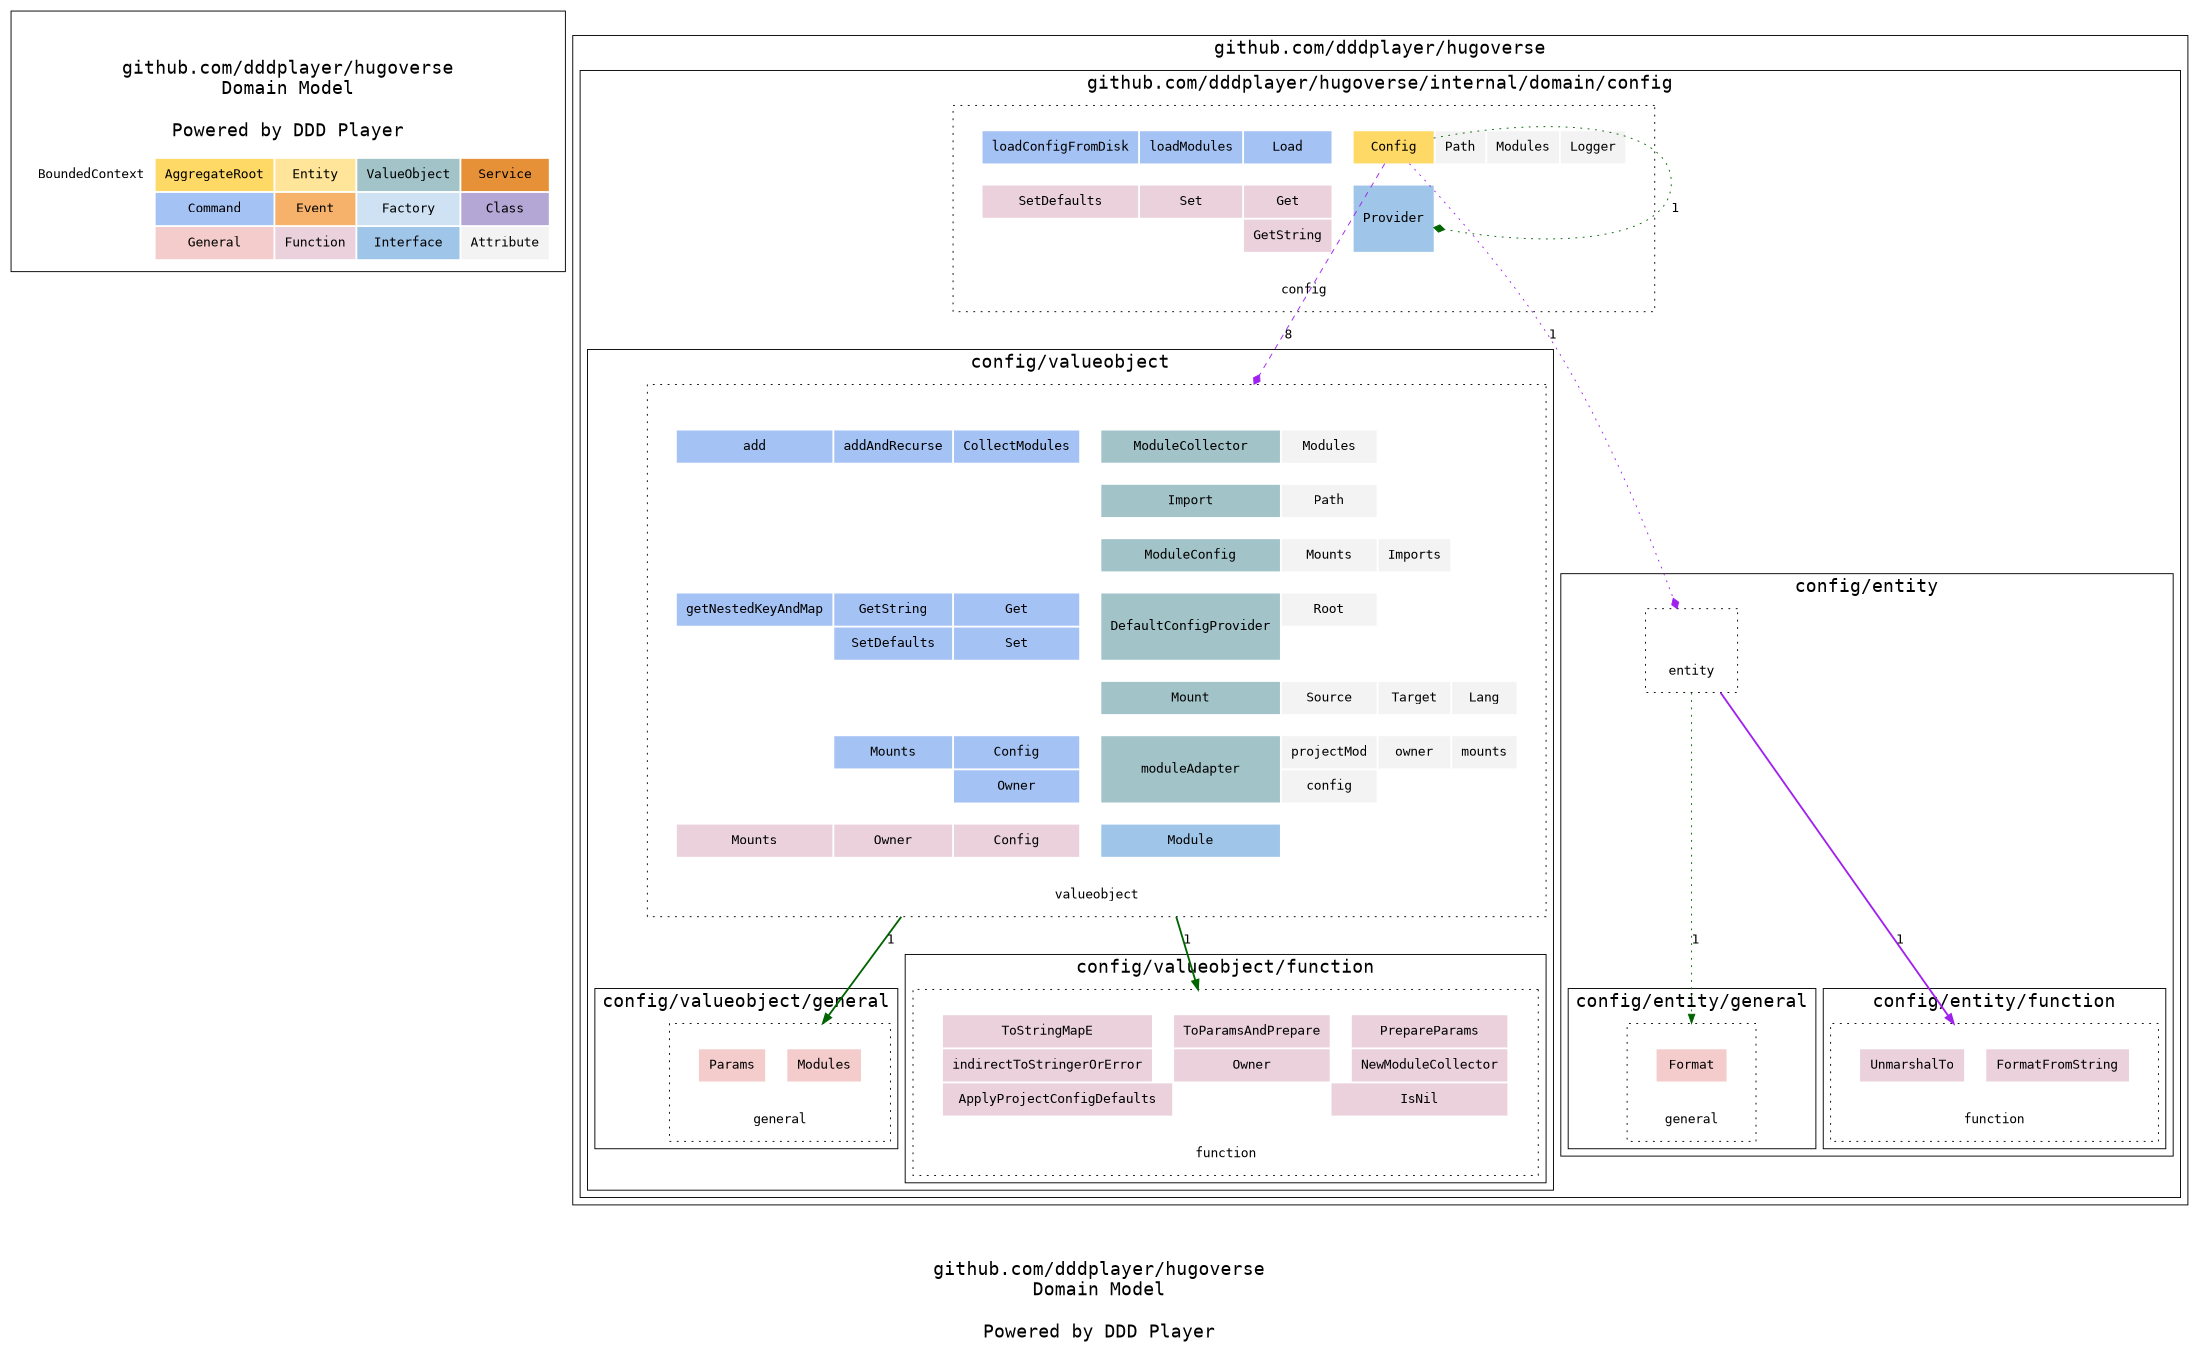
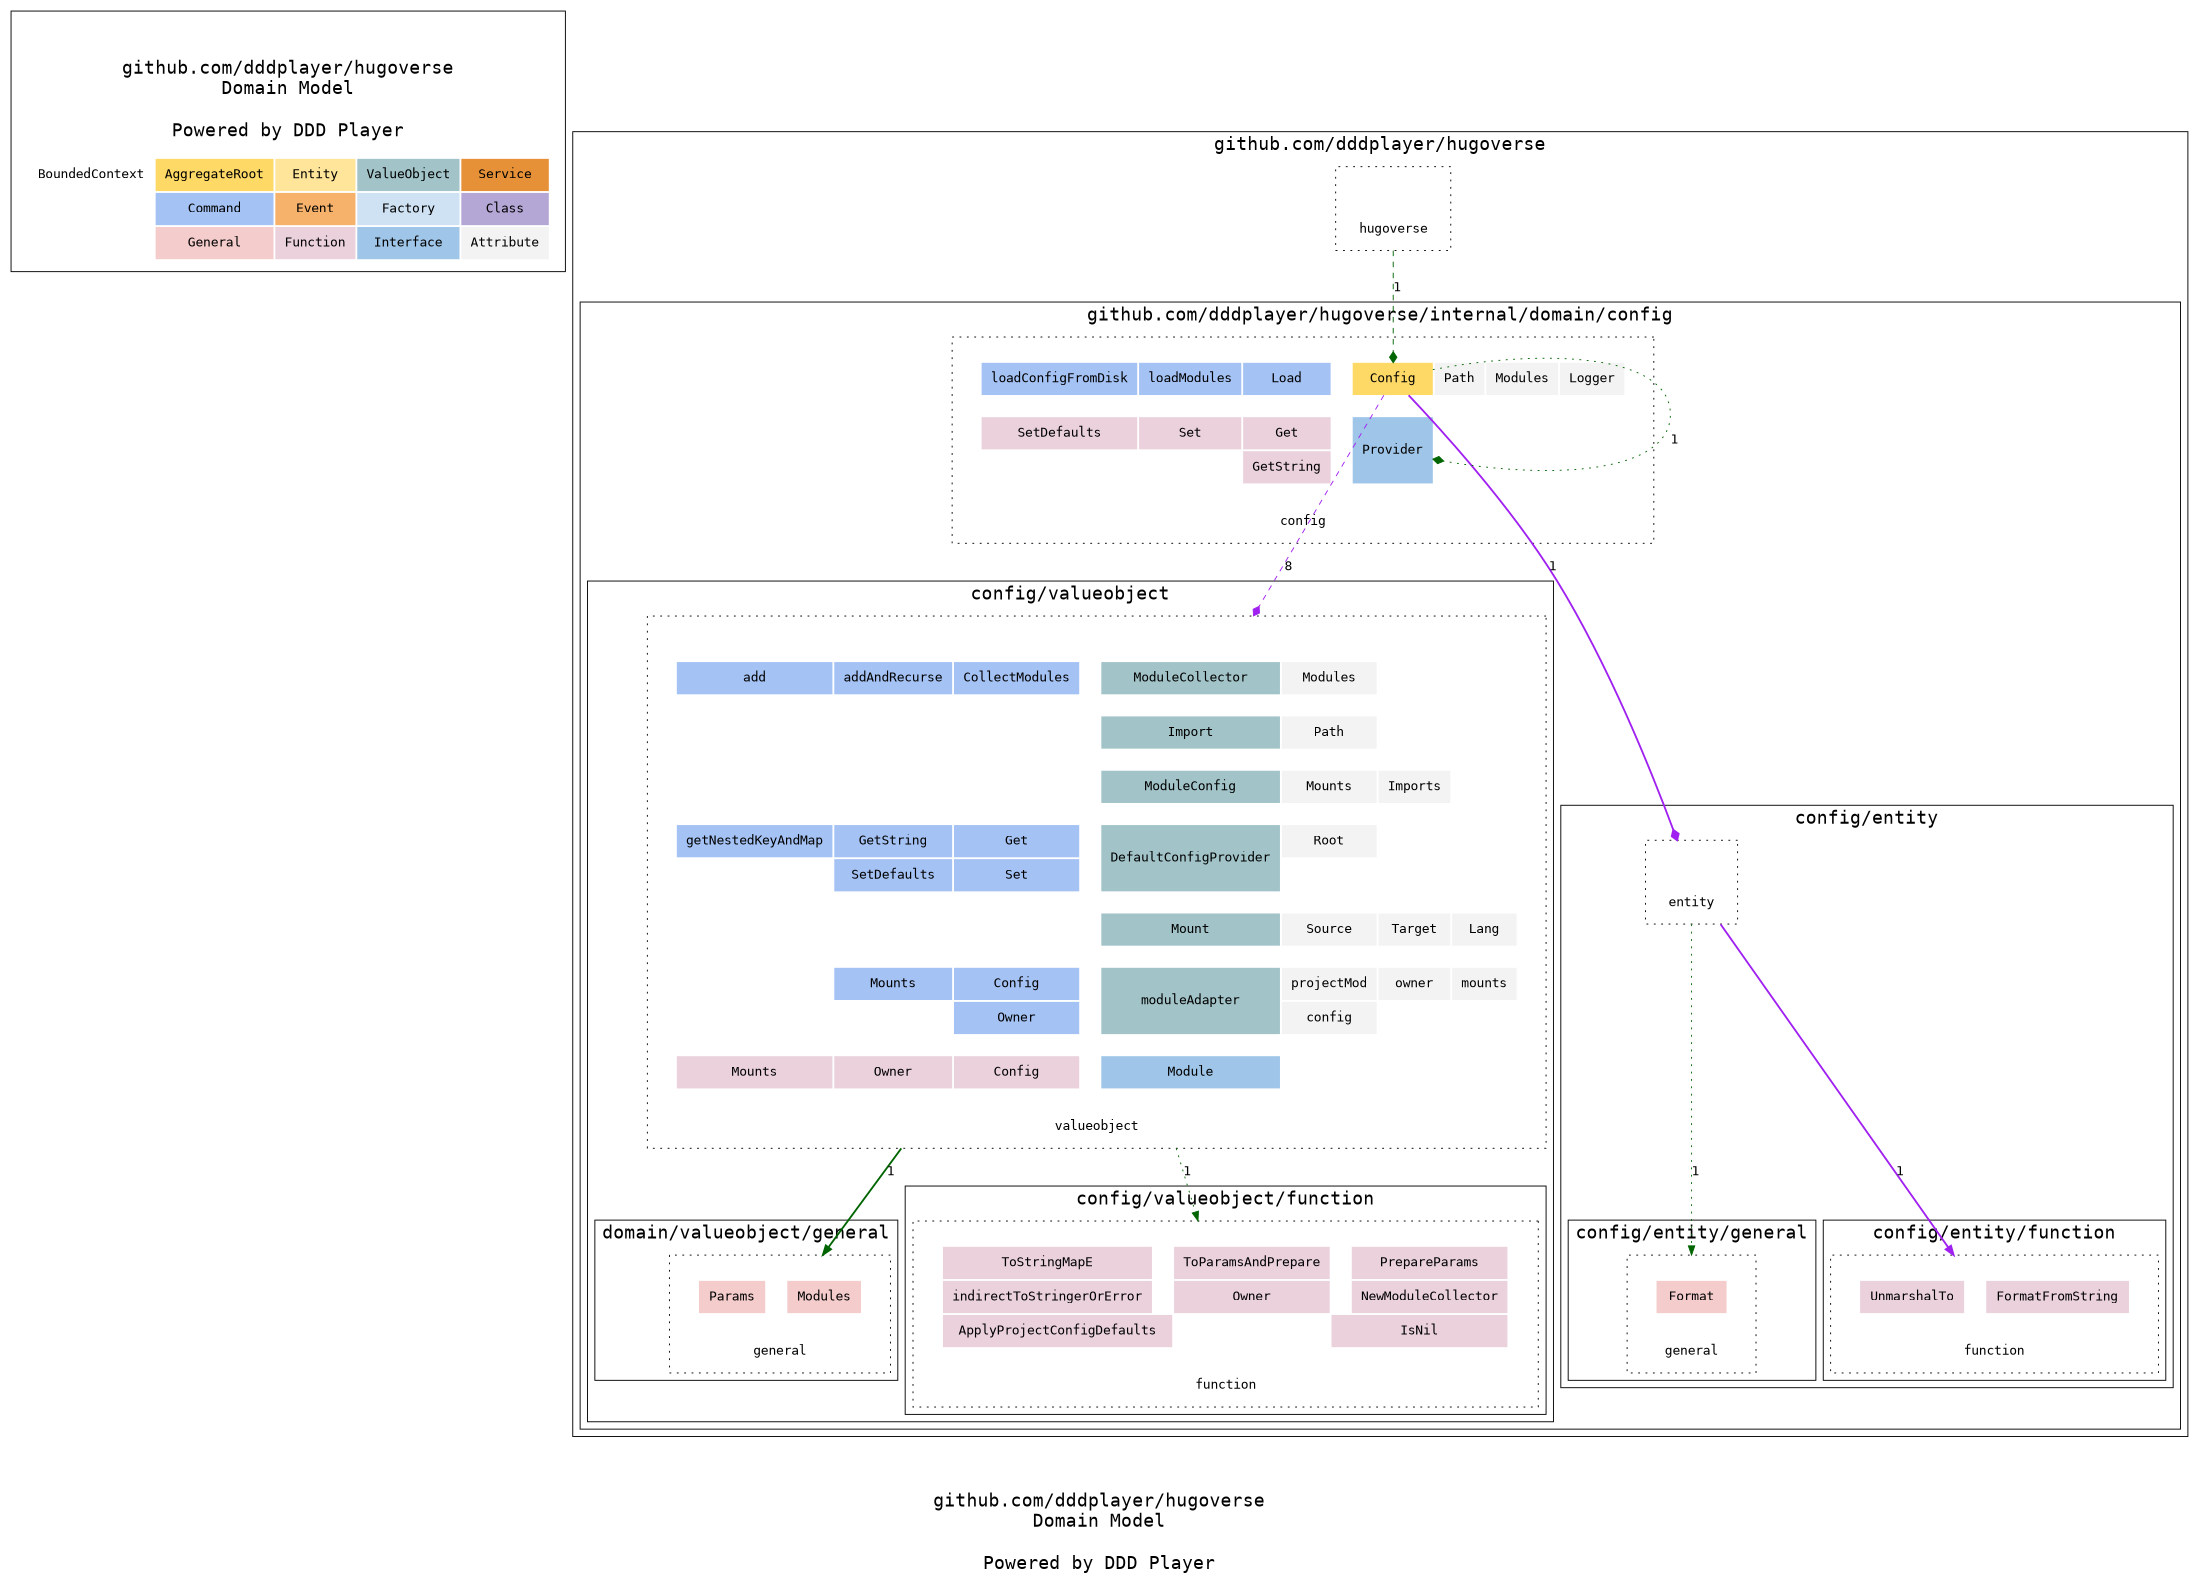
none -> (1393, 209)
(1566, 365) -> (1566, 597)
(1186, 949) -> (1186, 1180)
(746, 1002) -> (746, 1234)
